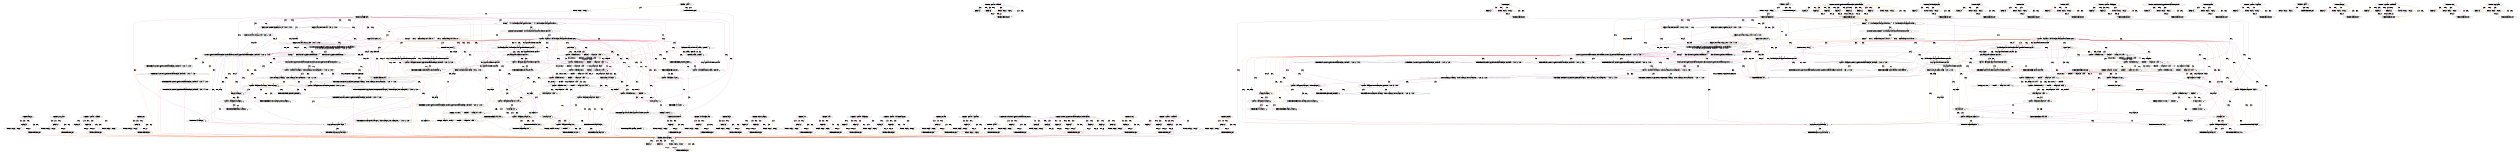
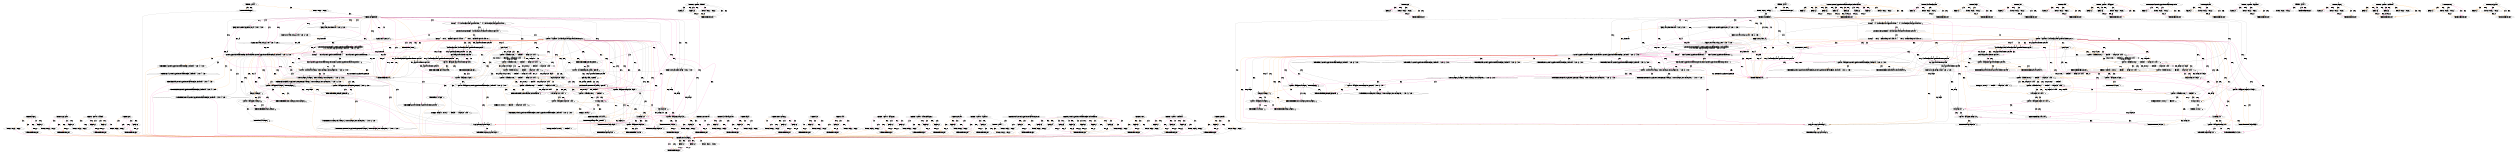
none -> (582, 74)
